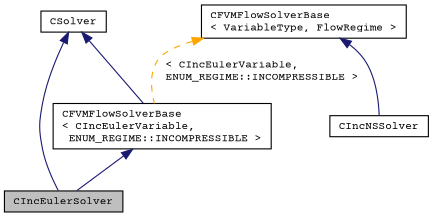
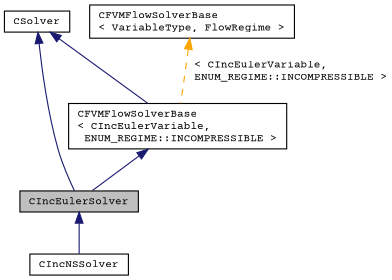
(372, 76) -> (79, 239)
